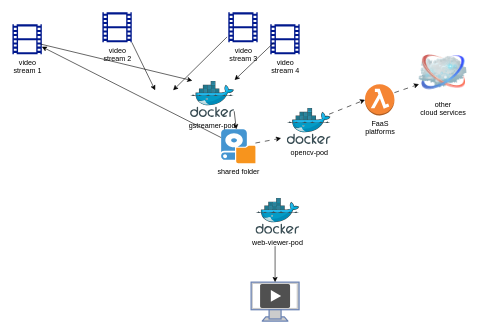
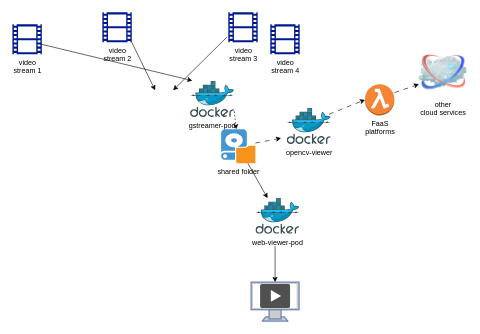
(265, 51) -> none
(109, 81) -> (260, 185)
(235, 118) -> (235, 118)
(310, 153) -> (310, 153)
